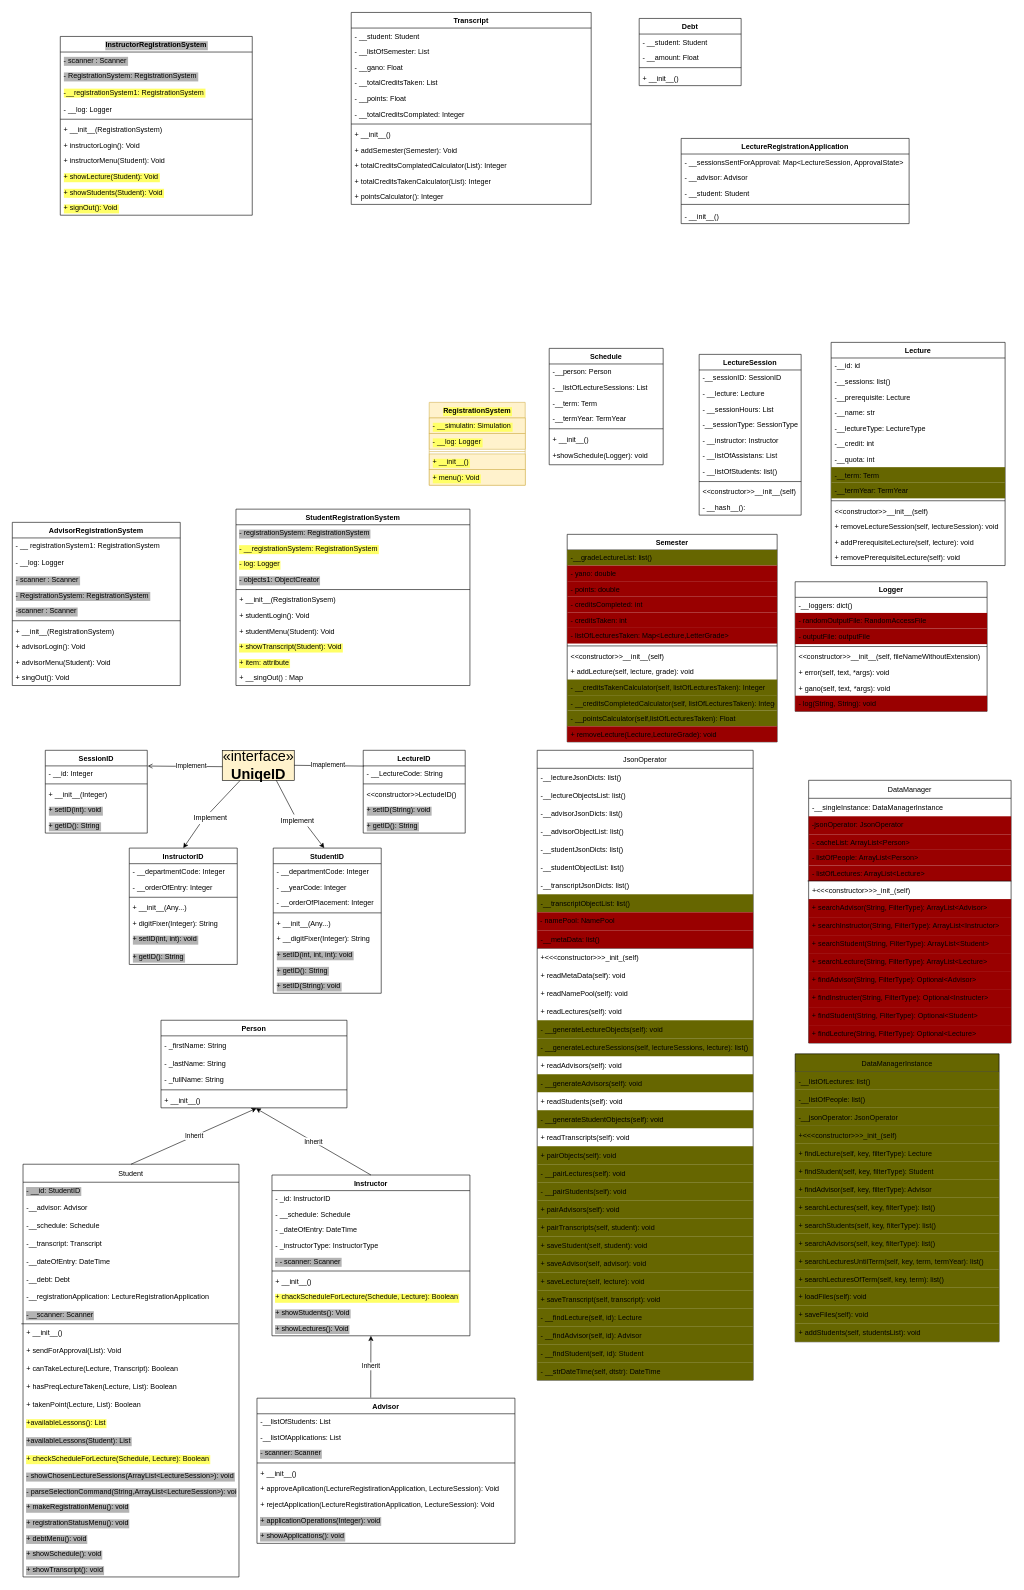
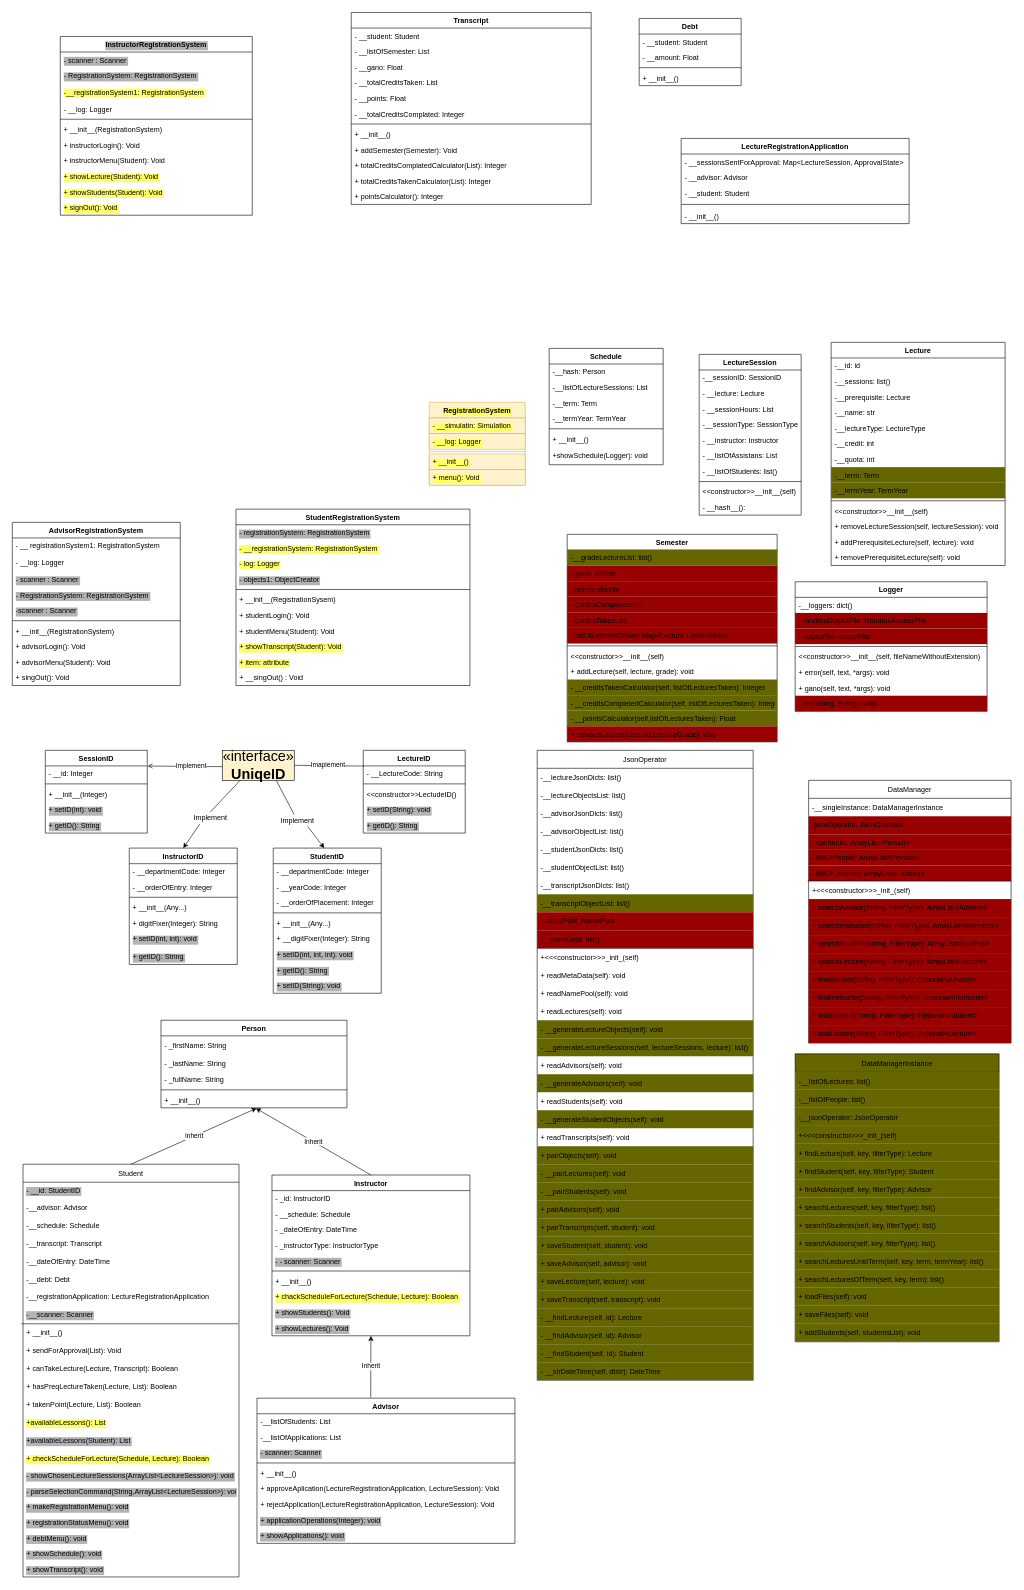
(585, 372) -> (581, 372)
(273, 678) -> (274, 678)
